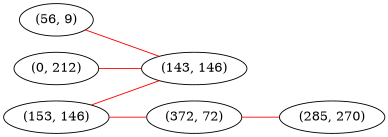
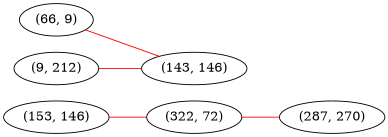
(56, 20) -> (56, 20)
(56, 69) -> (56, 69)
(125, 93) -> none
(194, 117) -> (194, 117)
(332, 117) -> (332, 117)
